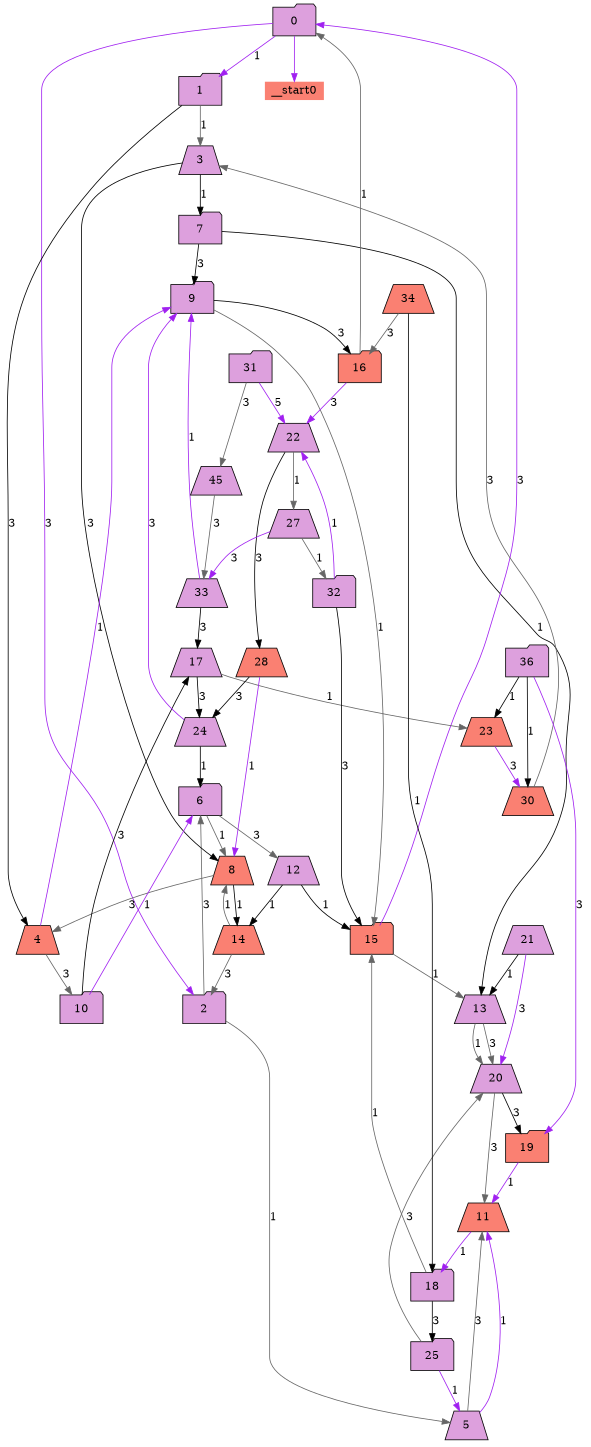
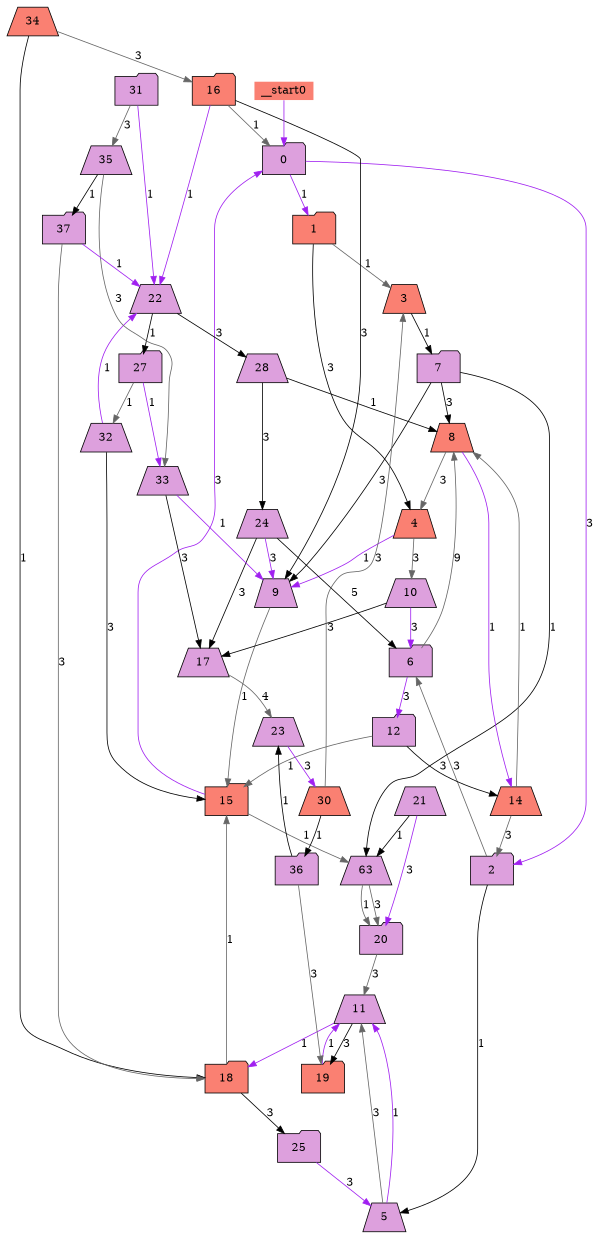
(294, 55) -> (284, 115)
(200, 91) -> (314, 230)
(200, 160) -> (404, 299)
none -> (64, 230)
(192, 299) -> (276, 593)
(284, 312) -> (360, 304)
(278, 403) -> (151, 195)
(334, 403) -> (191, 195)
(294, 477) -> (149, 330)
(216, 481) -> (106, 160)
(82, 493) -> (445, 399)
(294, 524) -> (140, 368)
(235, 558) -> (152, 403)
(334, 593) -> (106, 438)
(262, 662) -> (262, 368)
(198, 693) -> (235, 589)
(330, 697) -> (266, 697)
(528, 728) -> (315, 833)
(487, 732) -> (278, 732)
(248, 763) -> (351, 401)
(204, 767) -> (355, 593)
(245, 835) -> (403, 693)
(223, 836) -> (458, 558)
(294, 871) -> (394, 732)
(235, 901) -> (489, 613)
(576, 903) -> (309, 971)
(148, 905) -> (415, 628)
(273, 905) -> (443, 767)
(319, 908) -> (309, 752)
(82, 1009) -> (411, 593)
(480, 1009) -> (366, 871)
(496, 1079) -> (381, 940)
(510, 1110) -> (343, 1040)
(405, 1207) -> none
(483, 1217) -> (360, 1009)
(270, 1275) -> (478, 1066)
(432, 1287) -> (227, 1079)
(455, 1391) -> (350, 1183)
